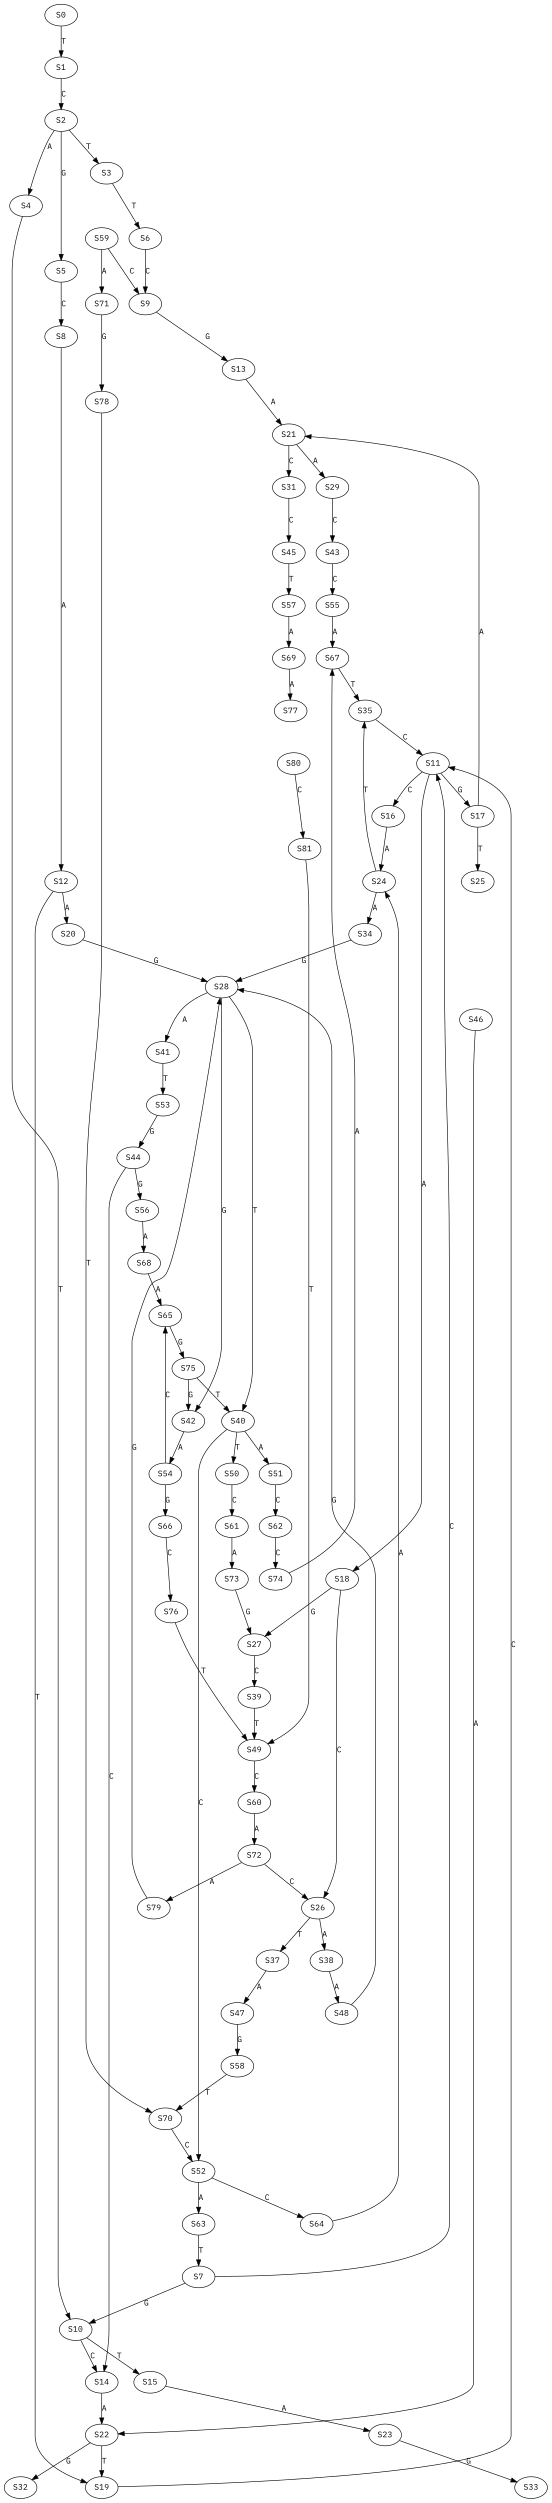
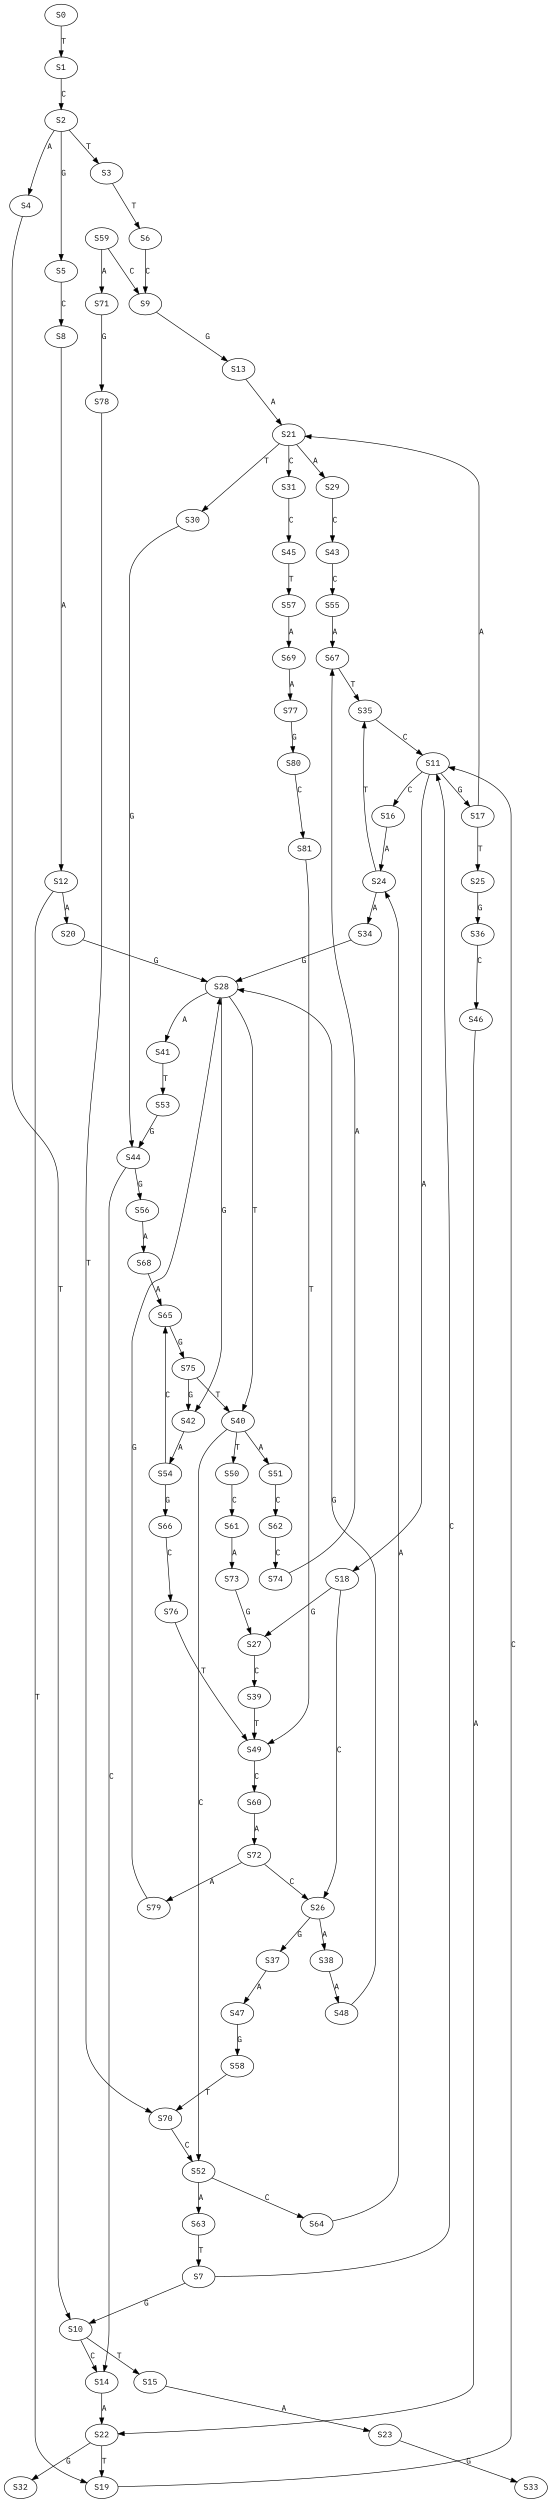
none -> (193, 520)
none -> (292, 734)
none -> (478, 934)
(300, 1934) -> (300, 1934)
